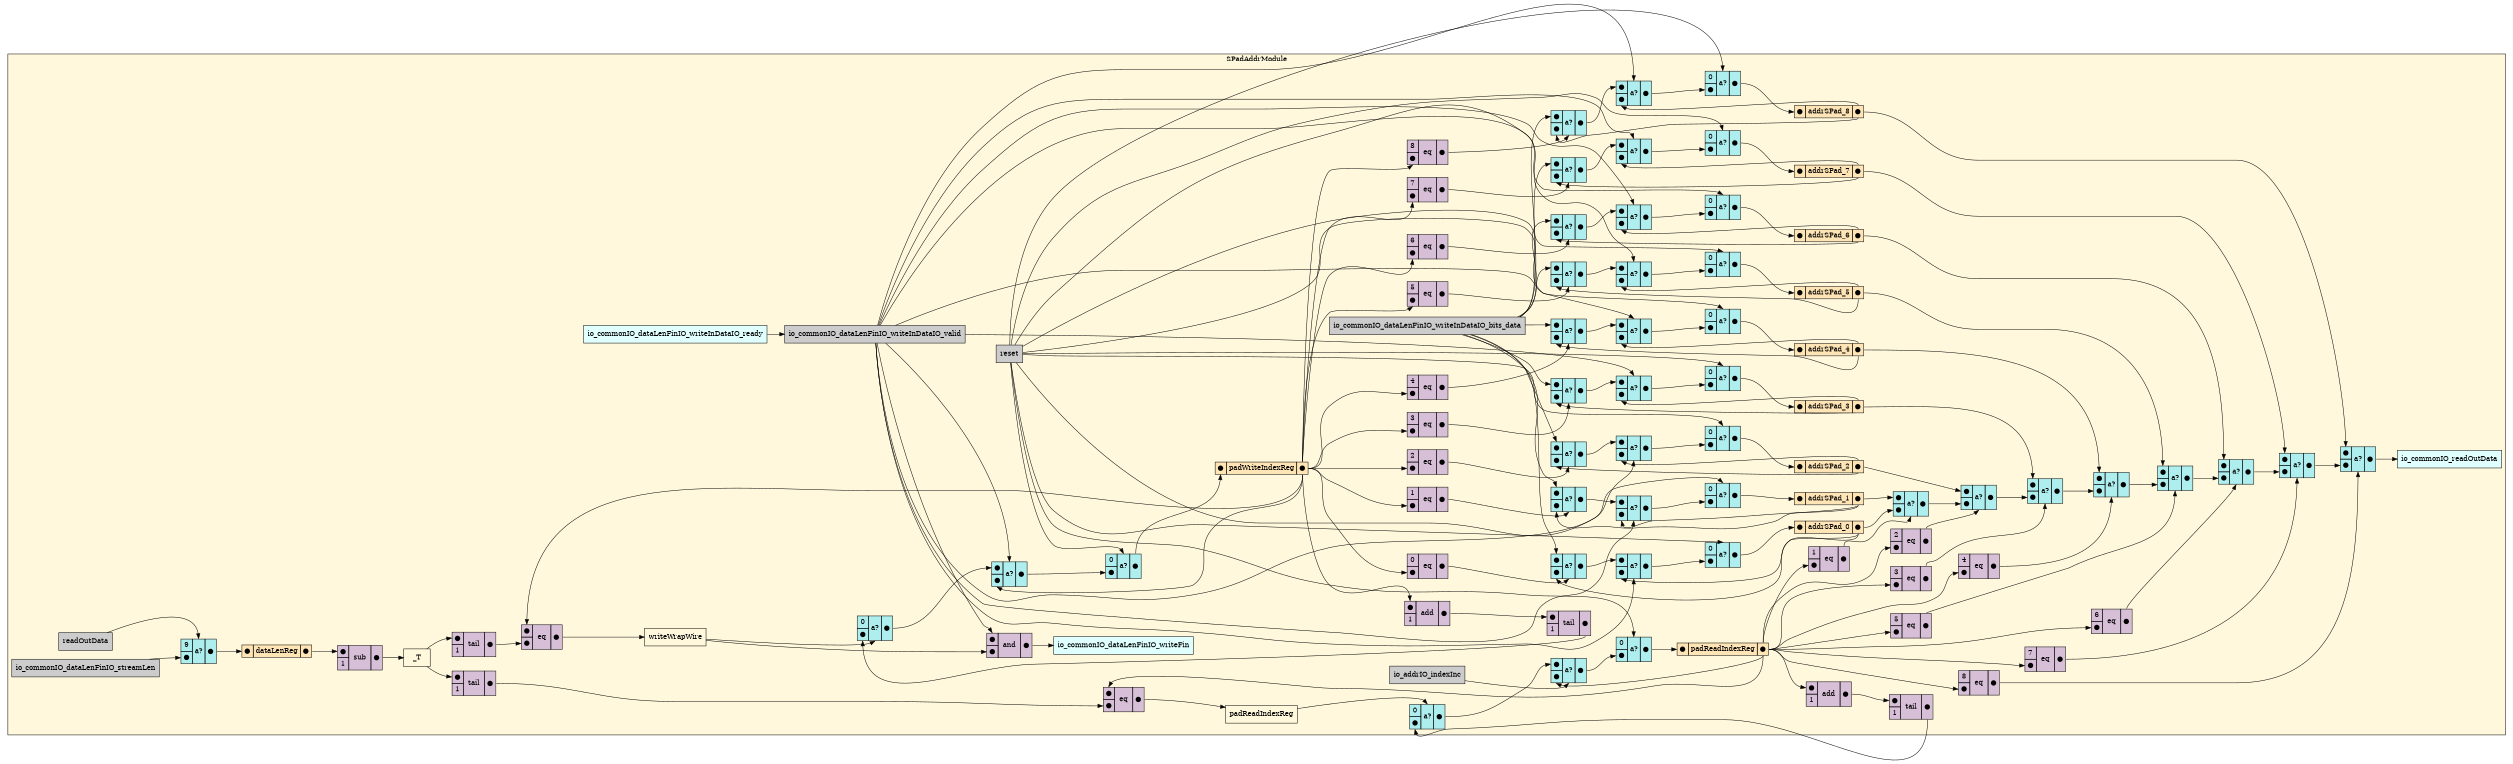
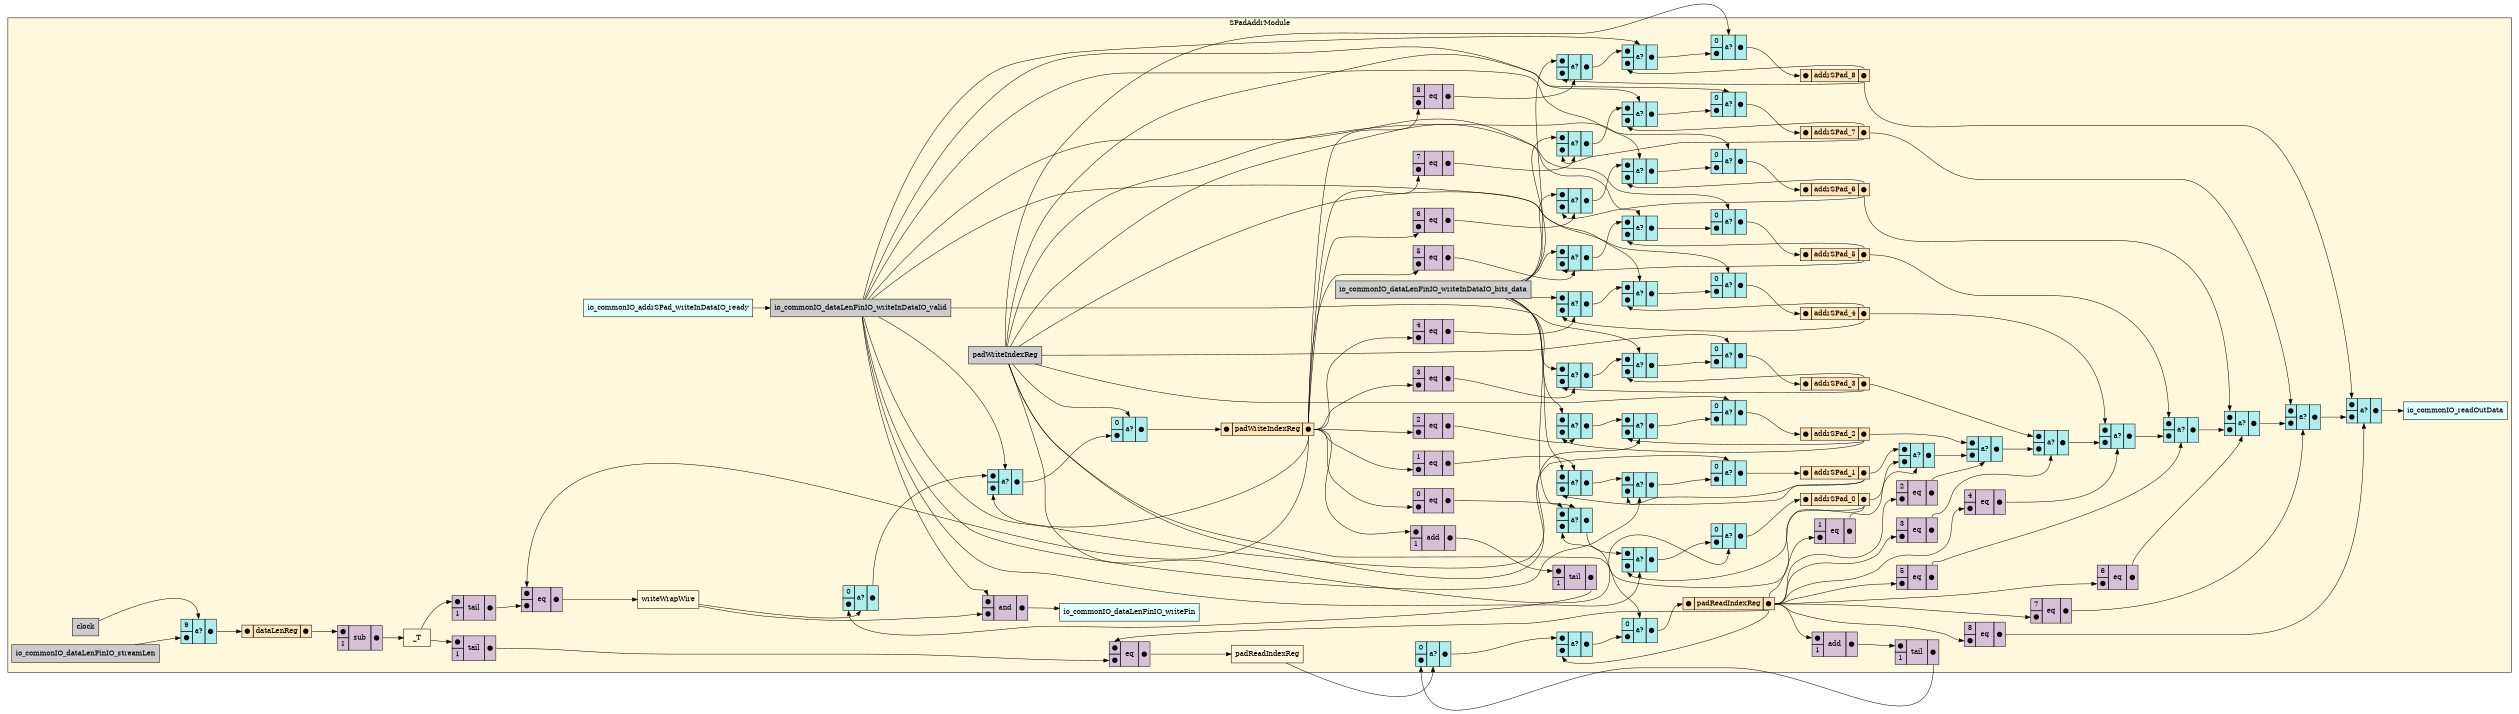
(675, 334) -> (668, 308)
(1009, 354) -> (1005, 355)
(86, 642) -> (86, 627)
(1427, 675) -> none
